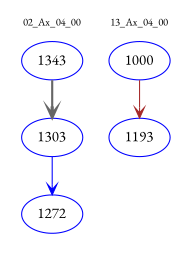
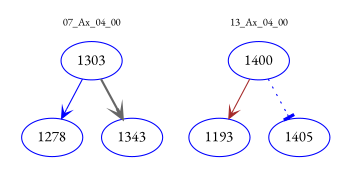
(52, 23) -> (92, 23)
(140, 61) -> (259, 61)
(52, 94) -> (109, 94)
none -> (299, 137)
(52, 214) -> (52, 137)
